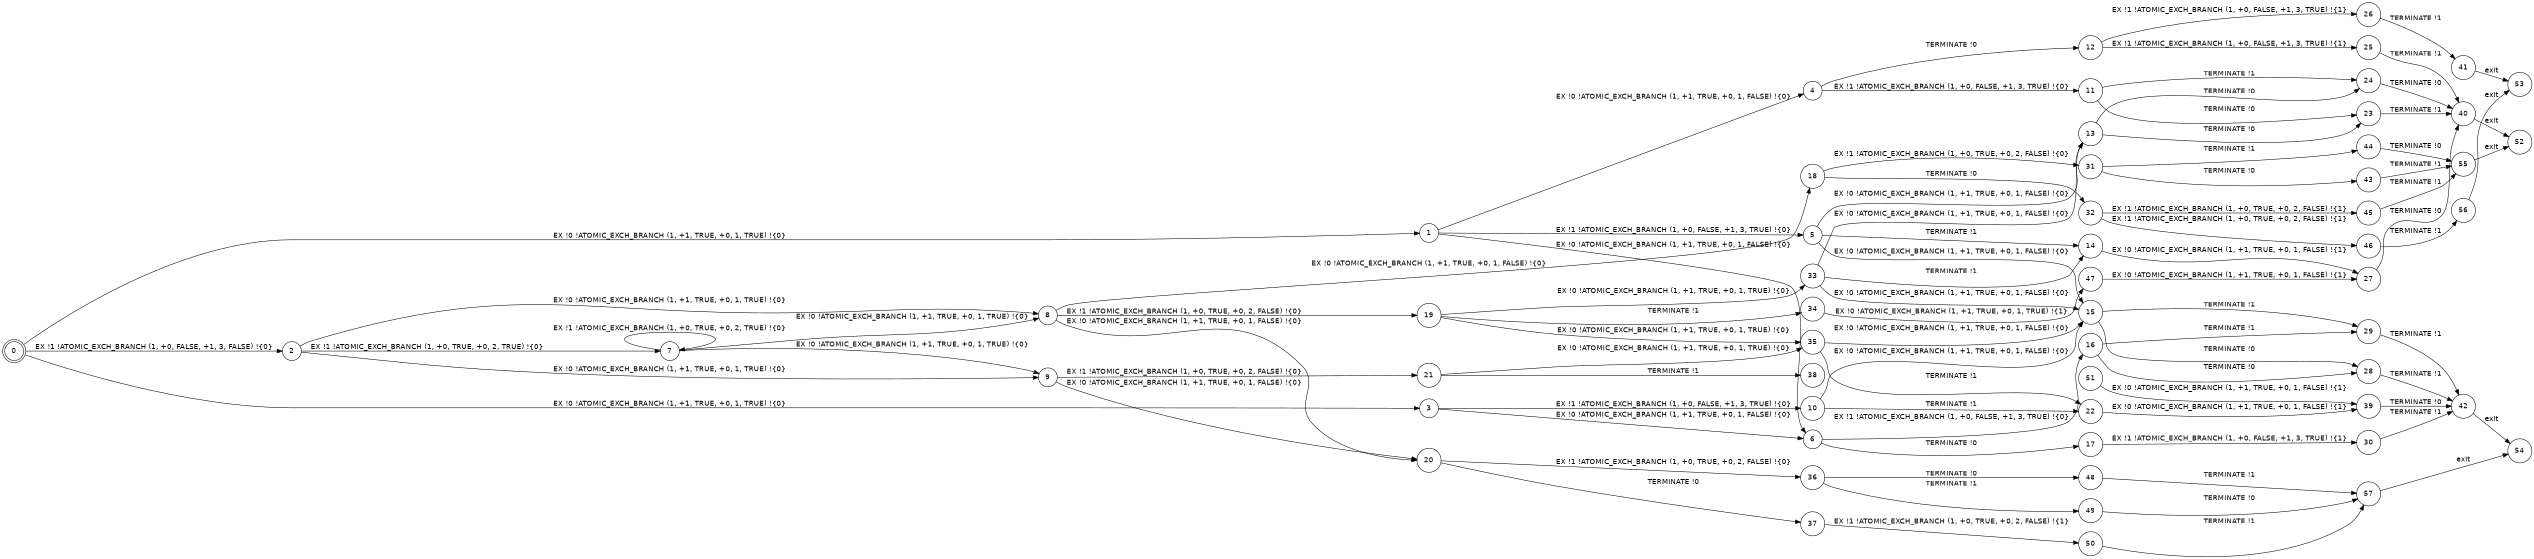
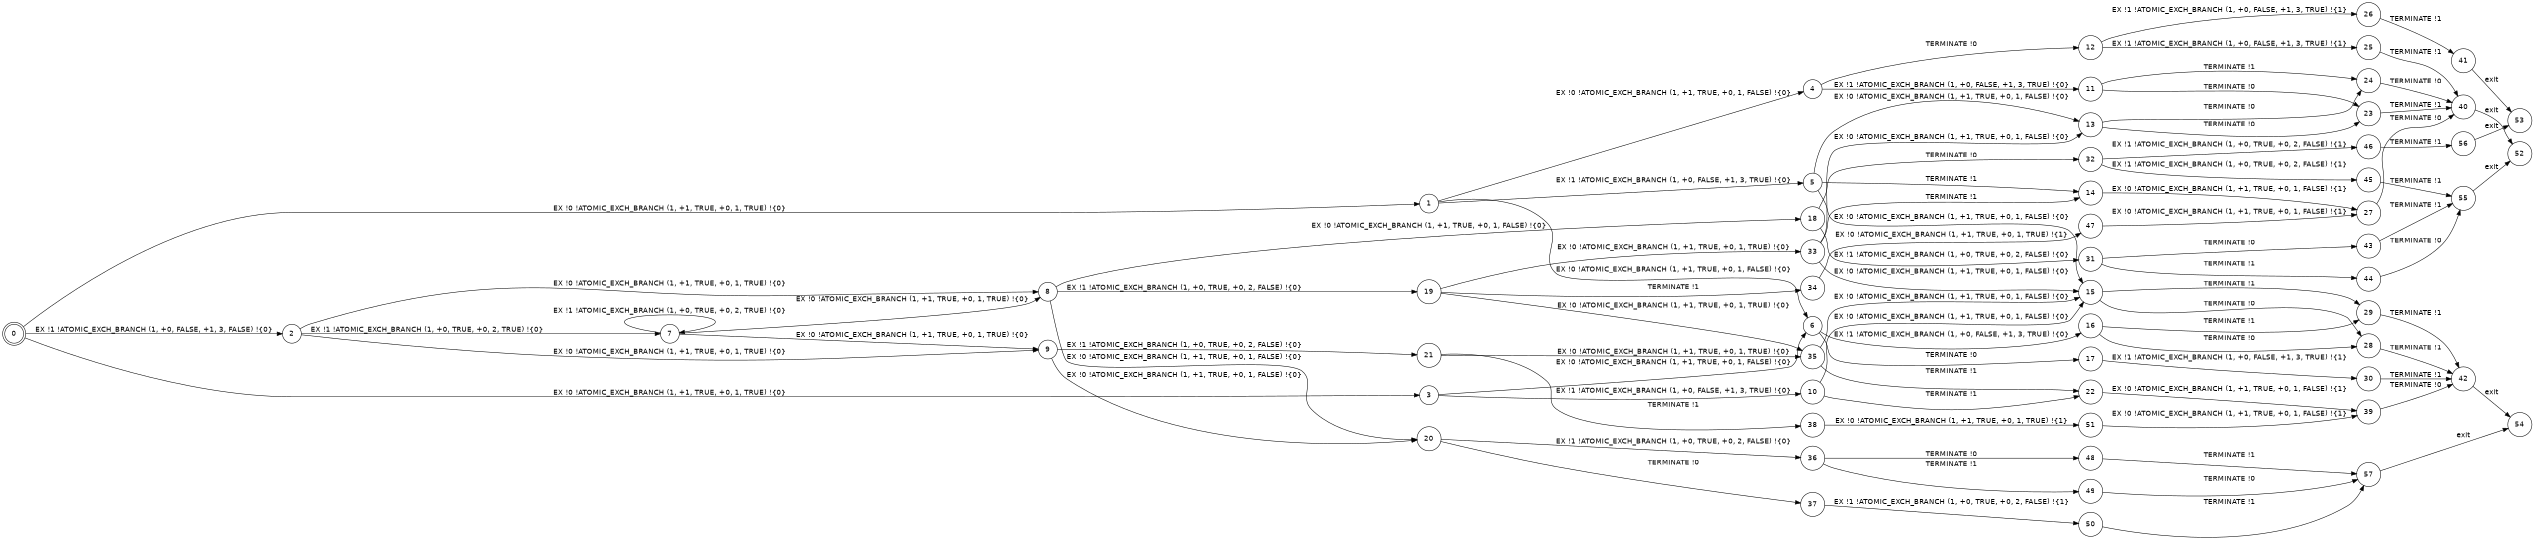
none -> (1949, 425)
